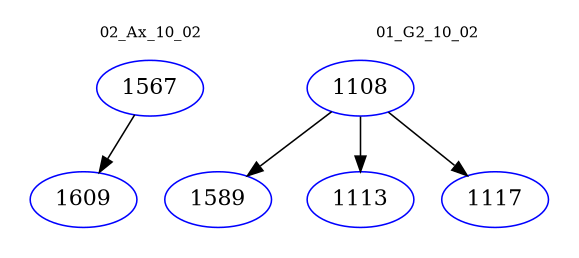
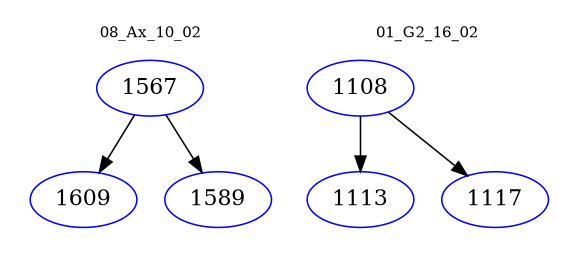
(151, 33) -> (151, 33)
(428, 33) -> (428, 33)
(305, 132) -> (180, 137)
